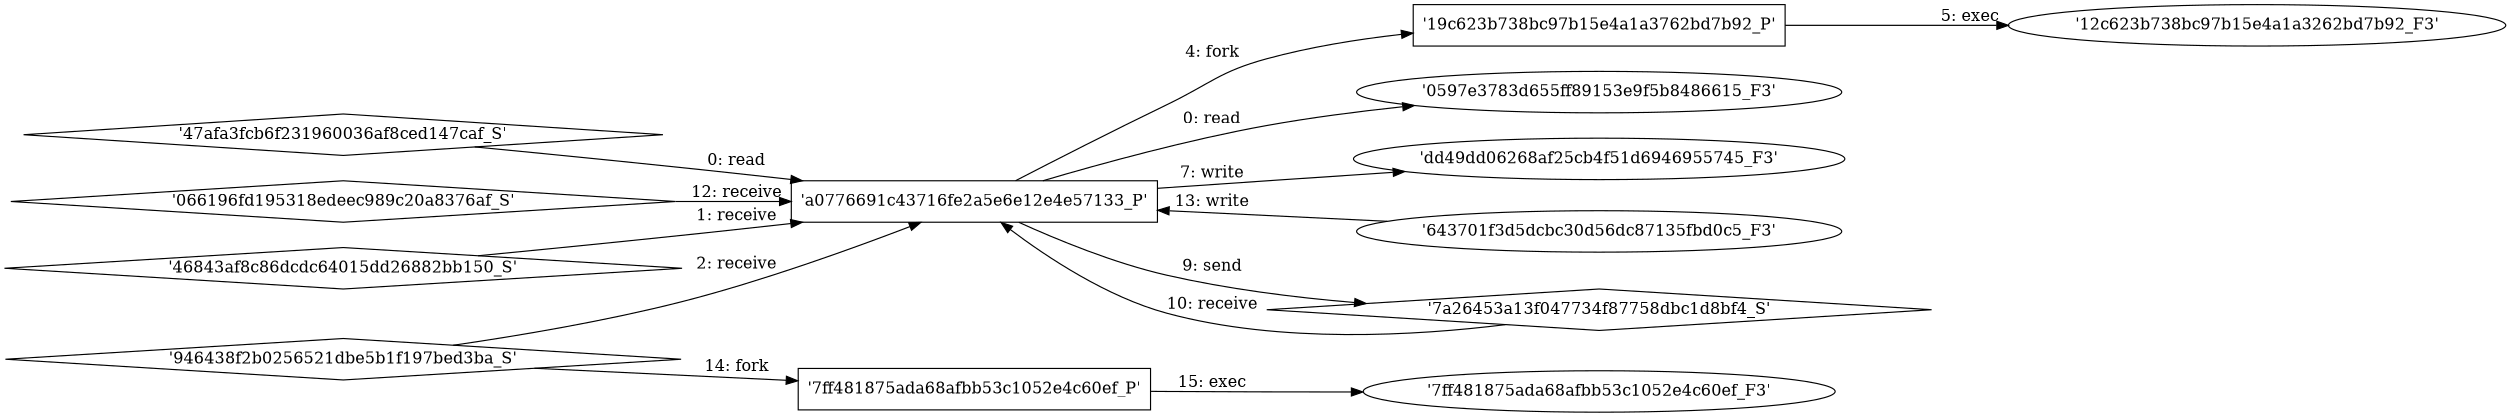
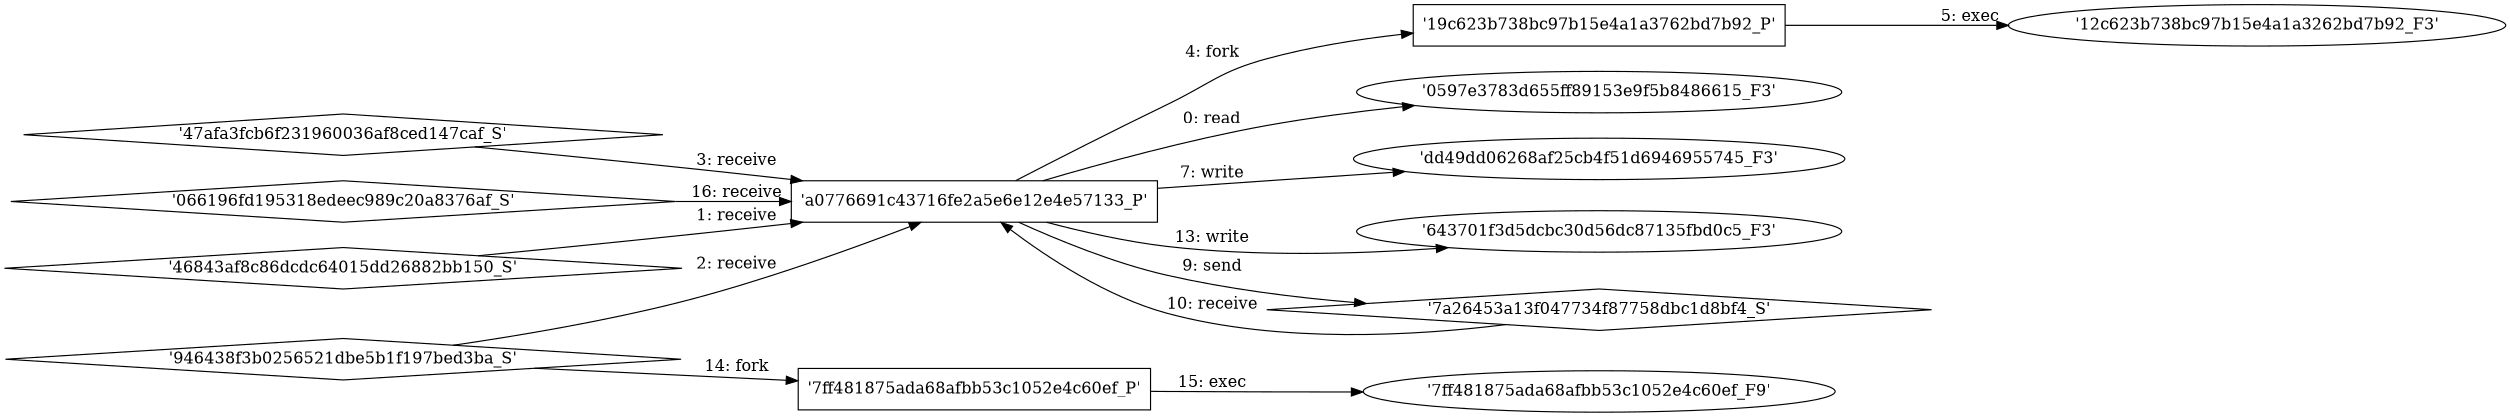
(737, 161) -> (737, 161)
(737, 193) -> (737, 193)
(1278, 216) -> (1240, 252)
(343, 359) -> (343, 359)
(1599, 391) -> (1599, 391)
